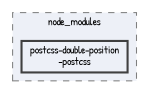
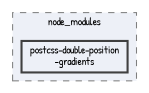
(75, 57) -> (75, 57)
